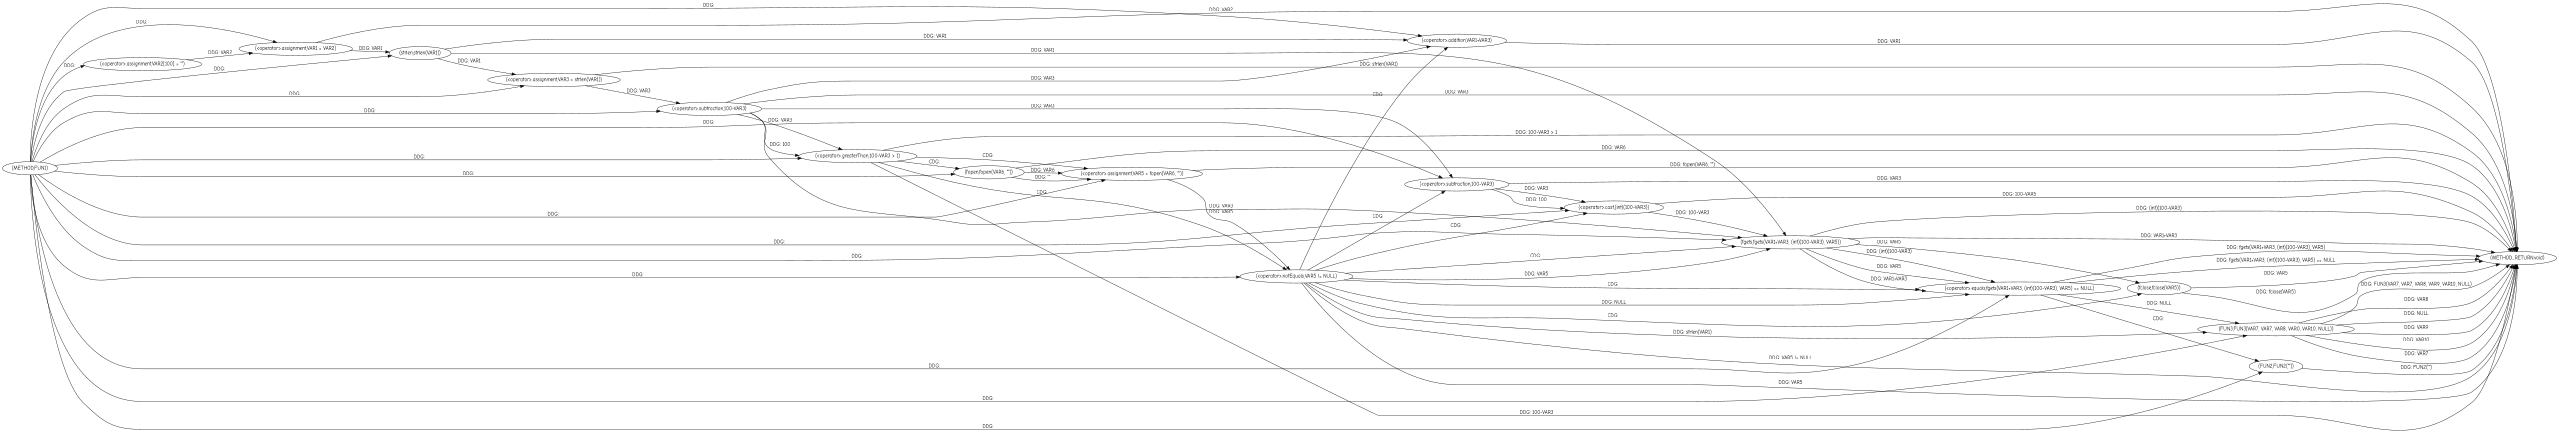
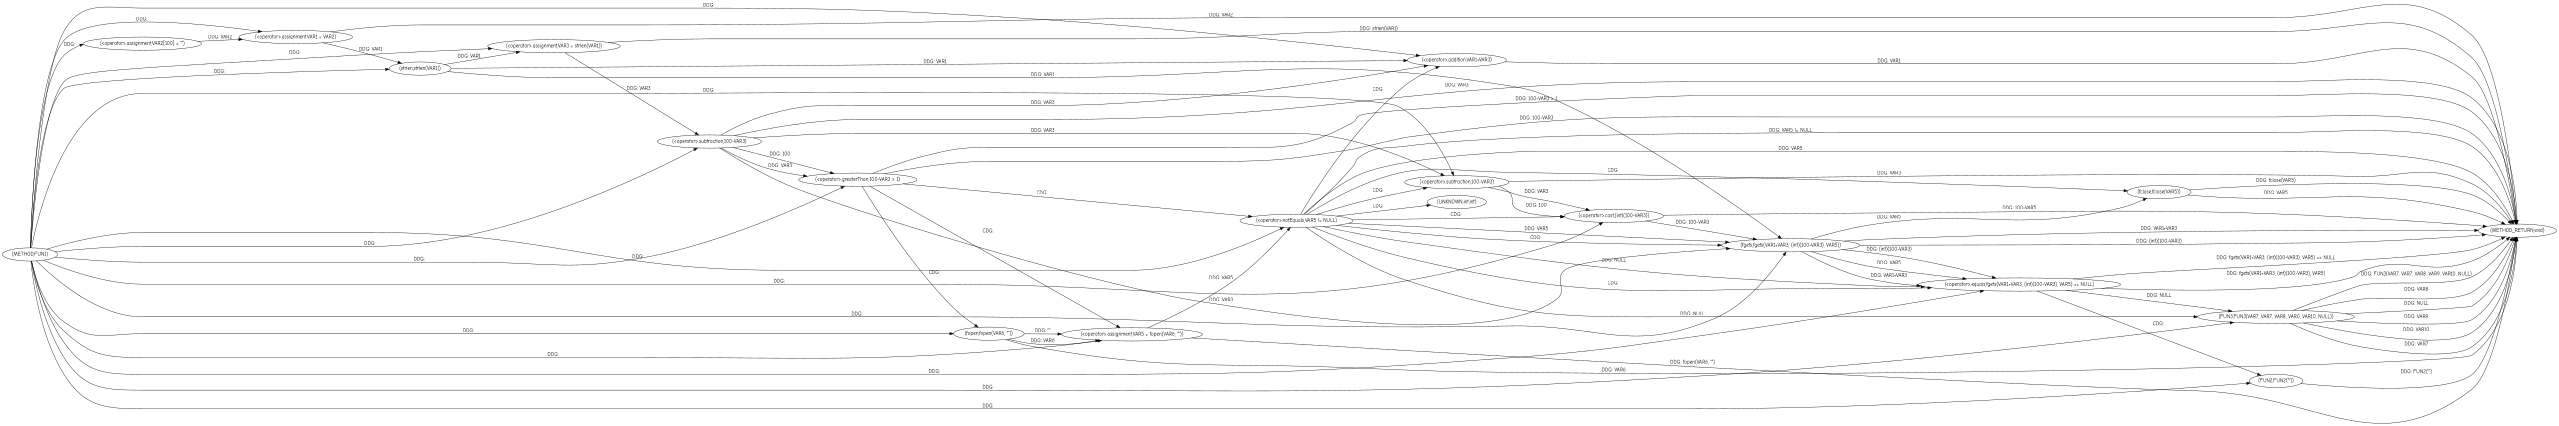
none -> (1457, 202)
(1693, 332) -> (1693, 314)
